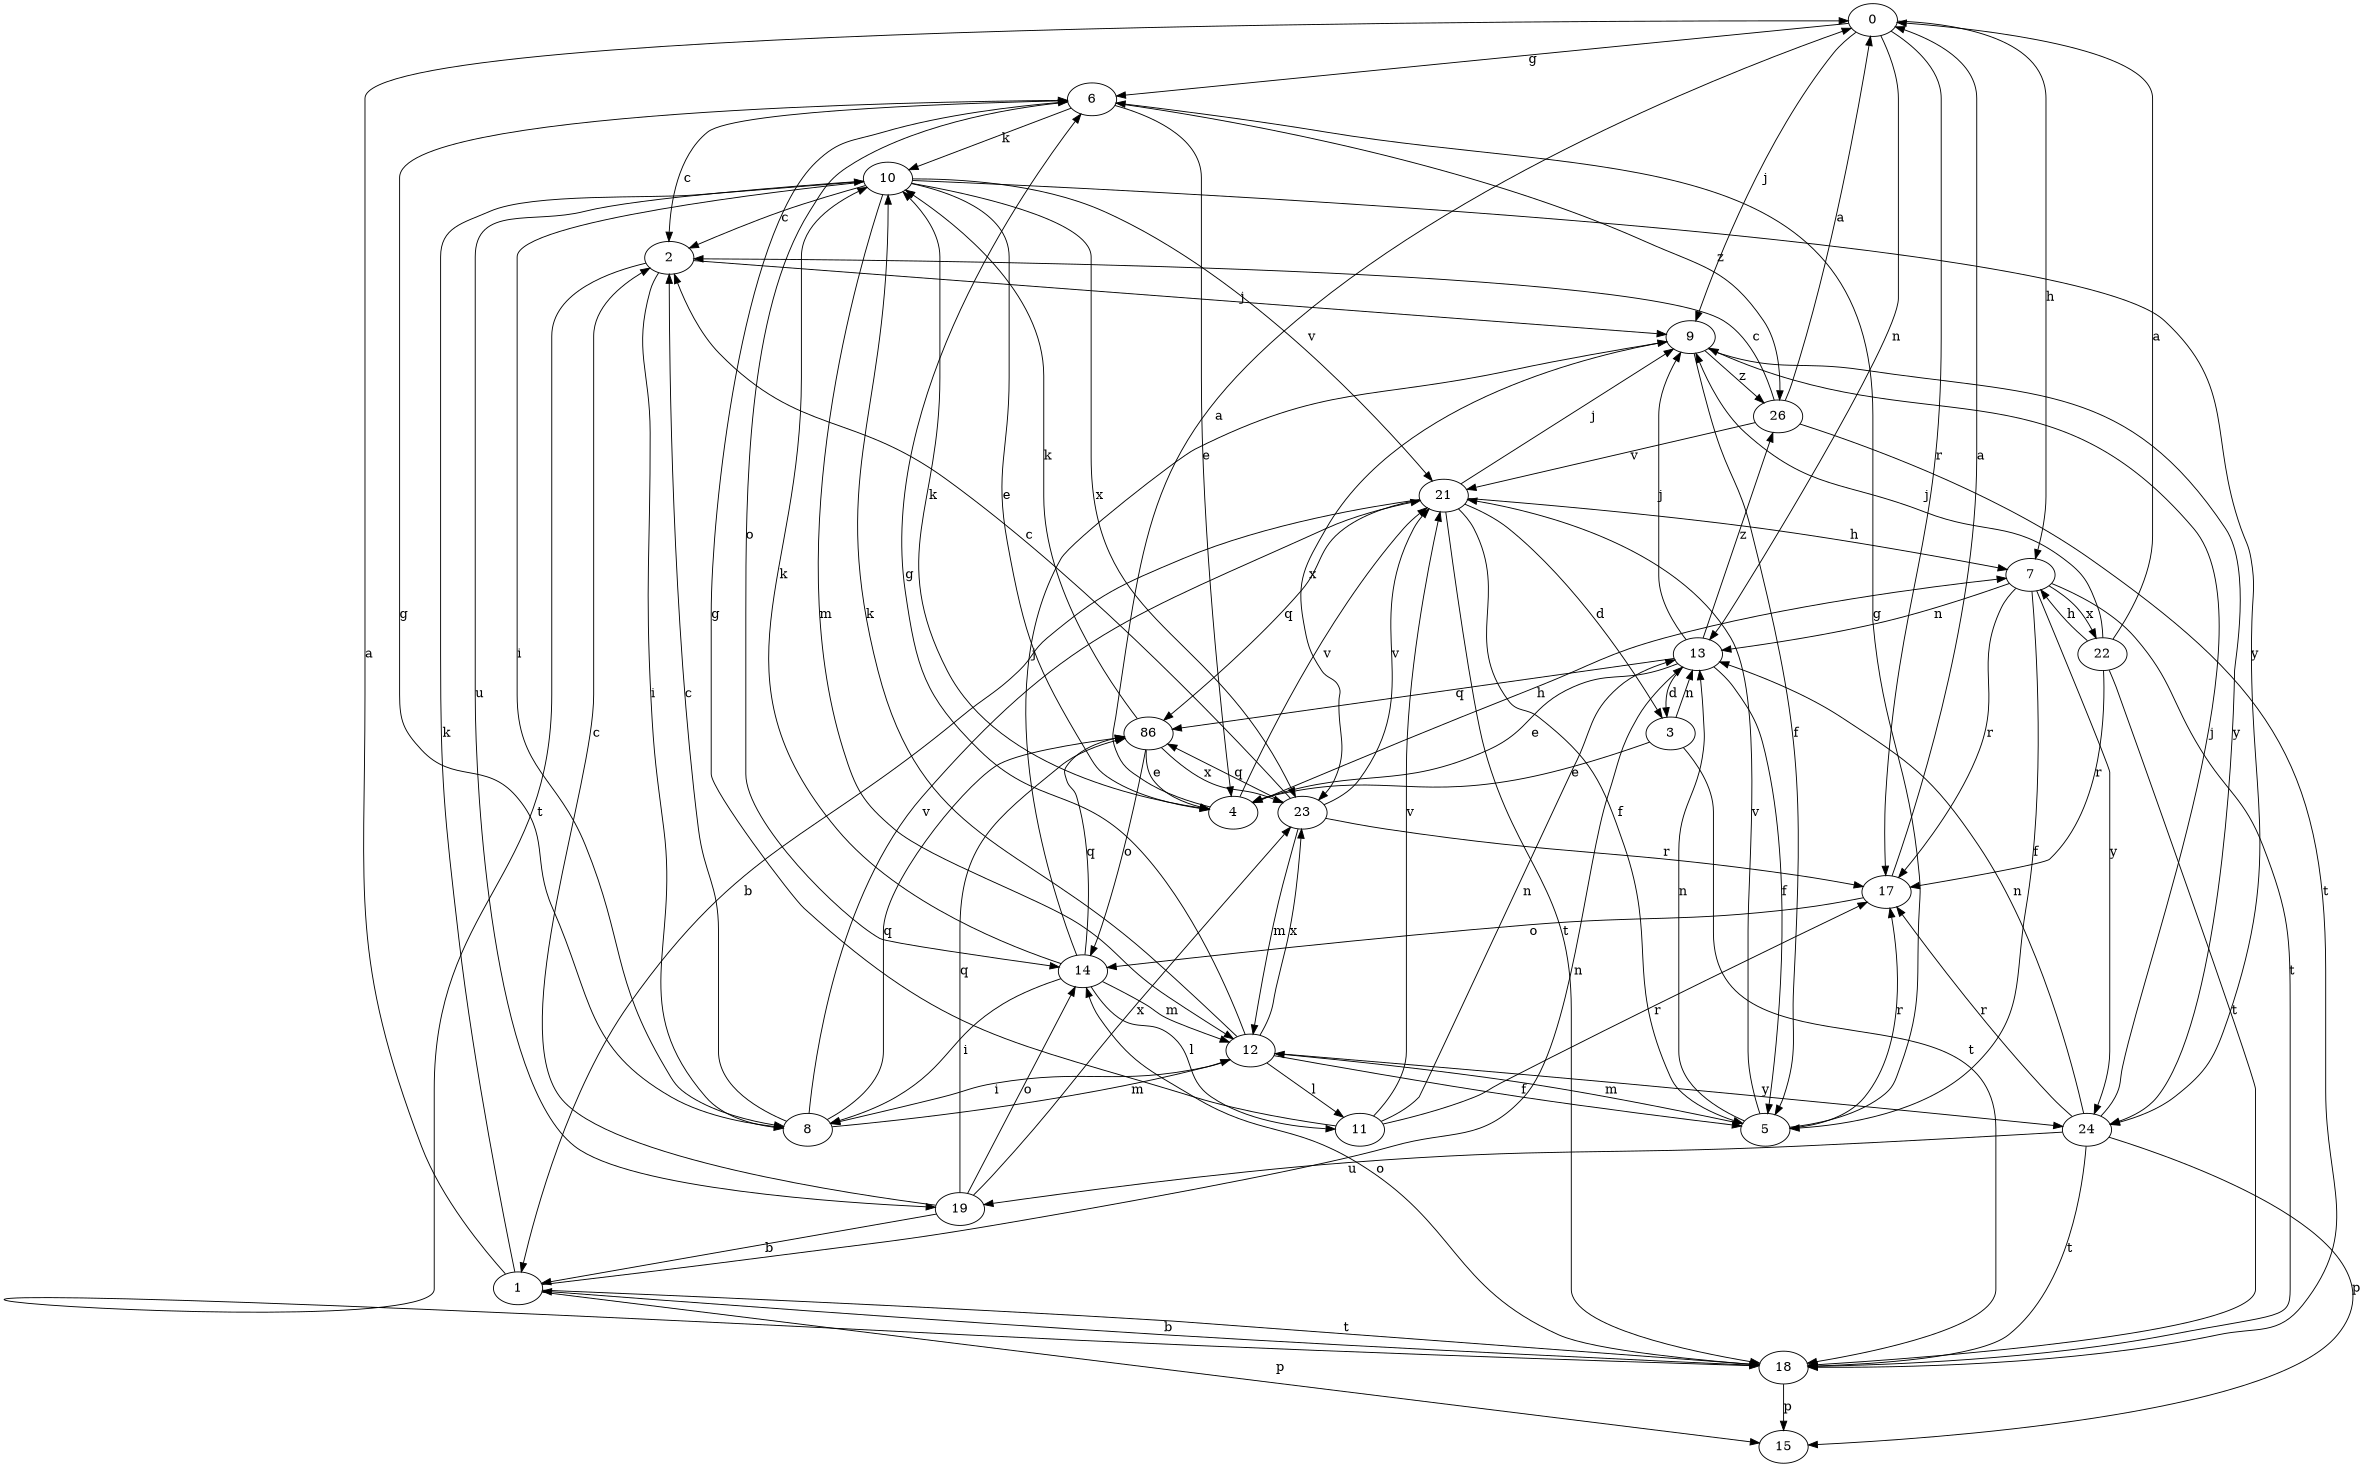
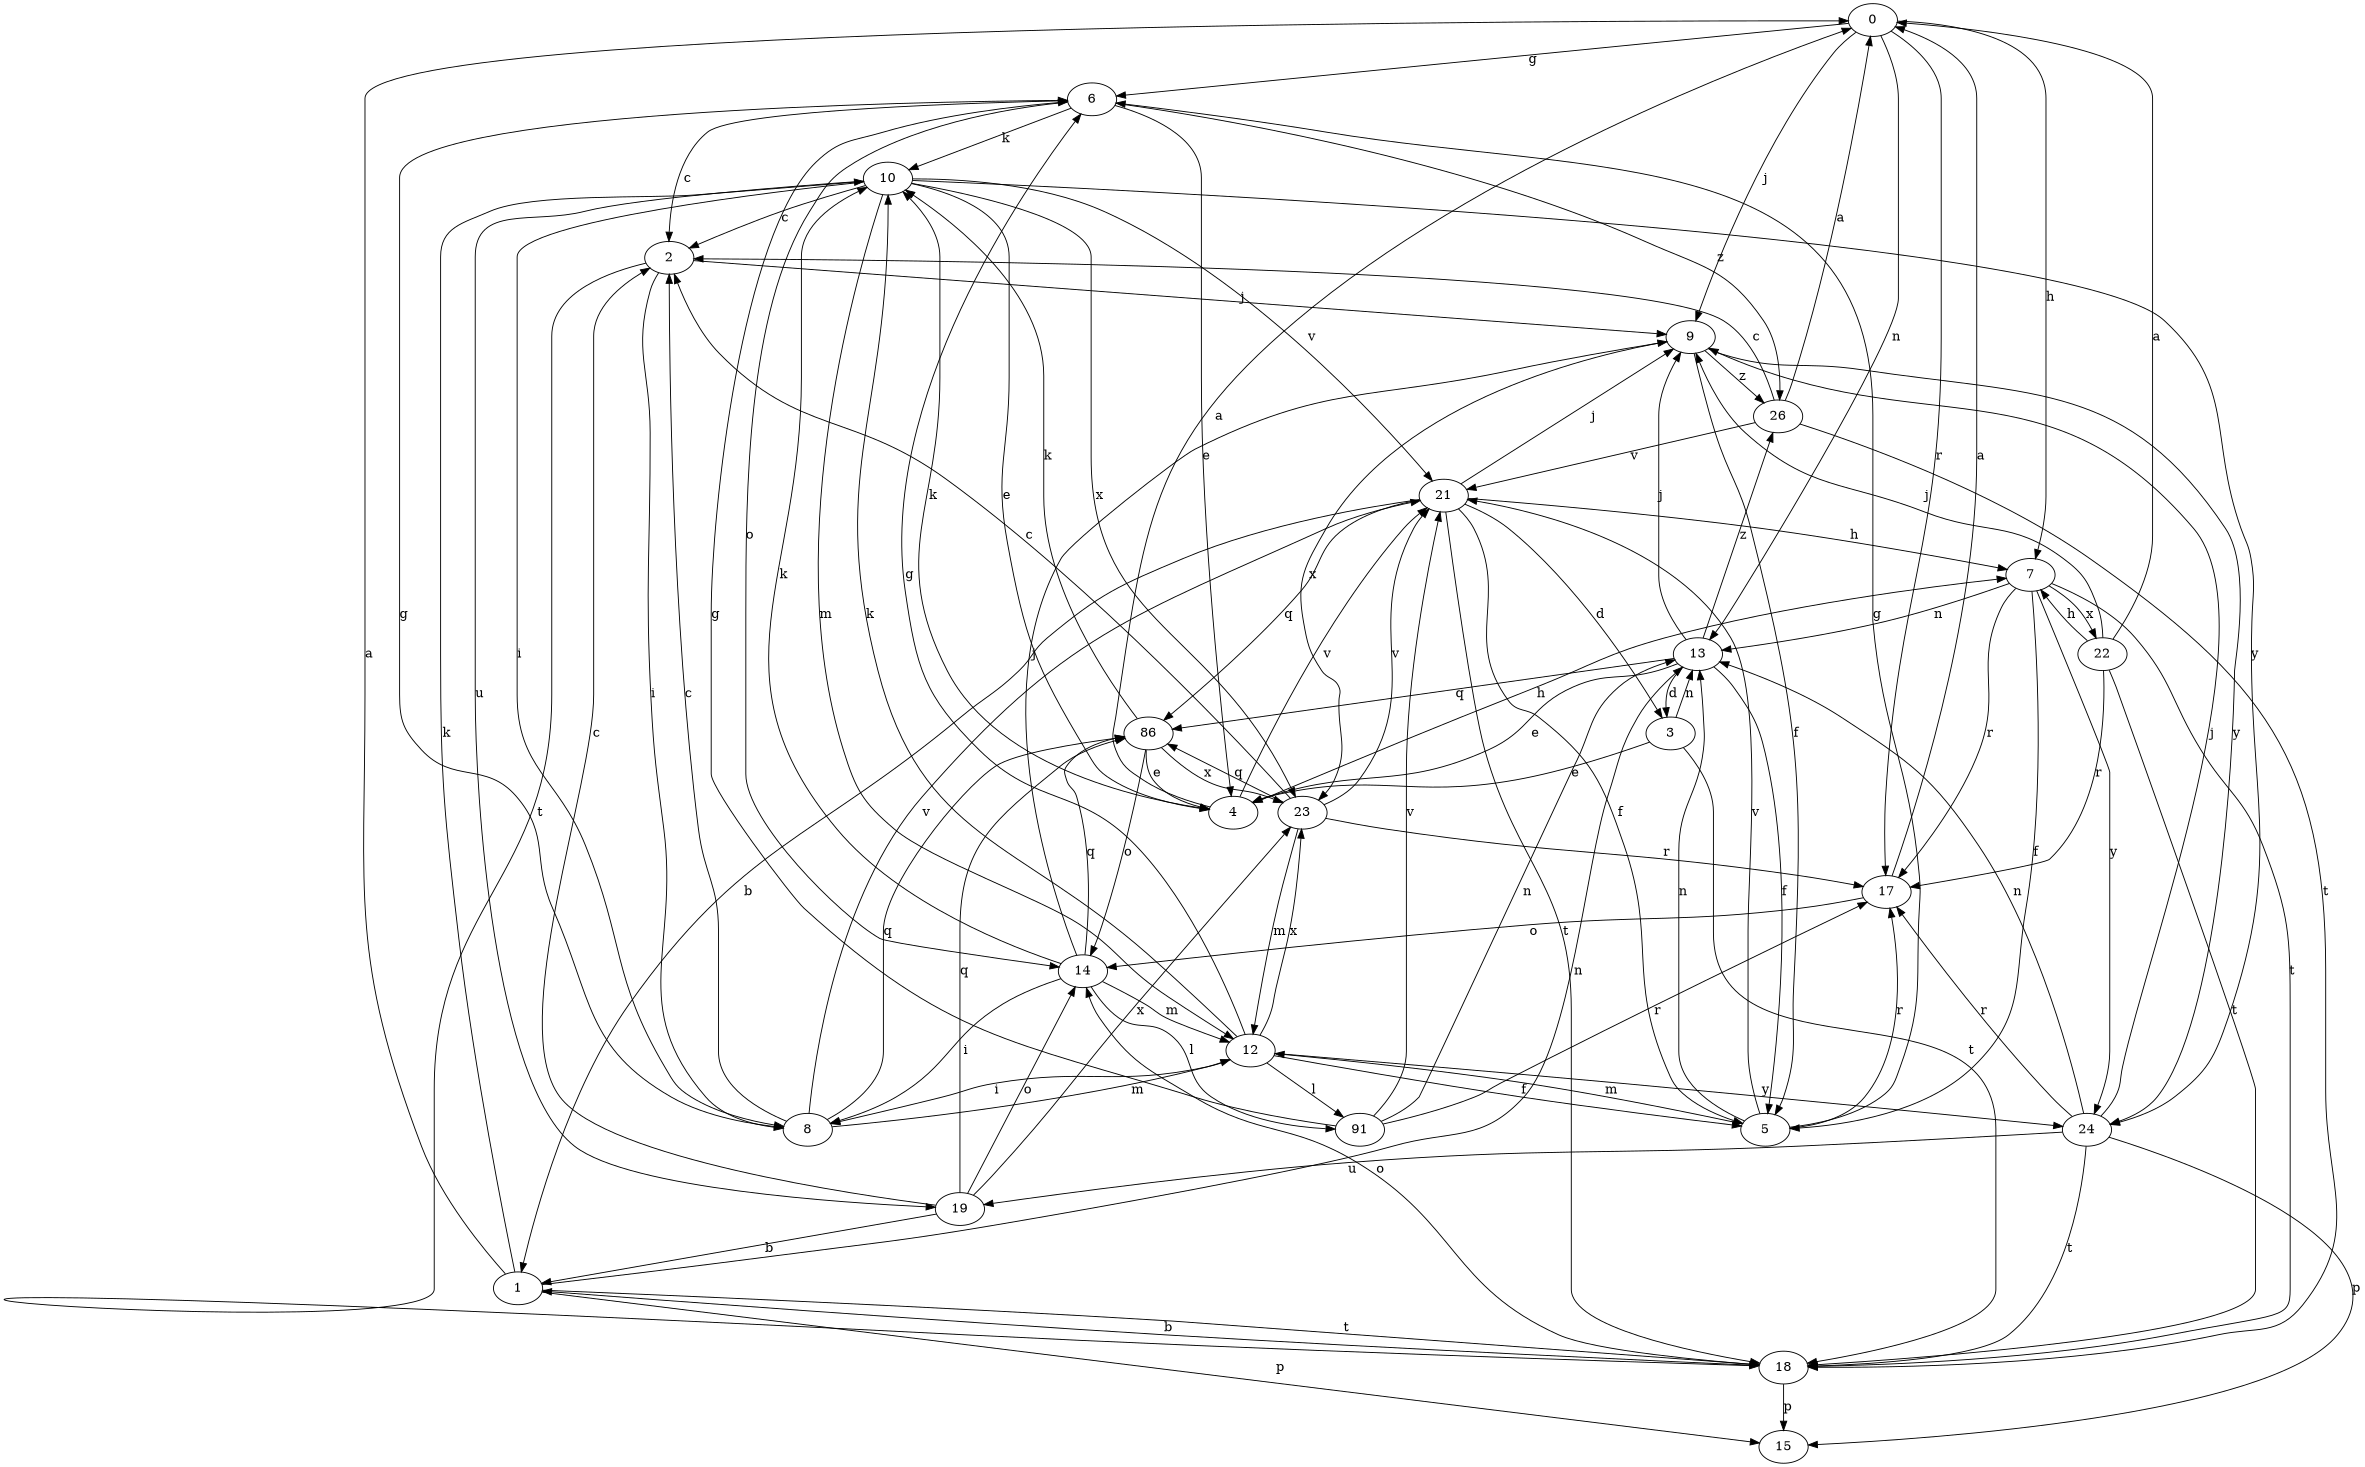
(1360, 1130) -> (1360, 1130)
